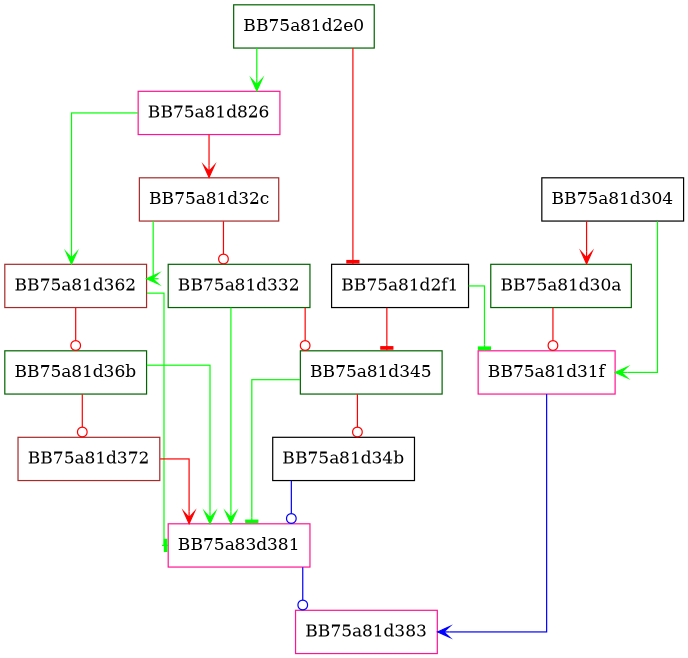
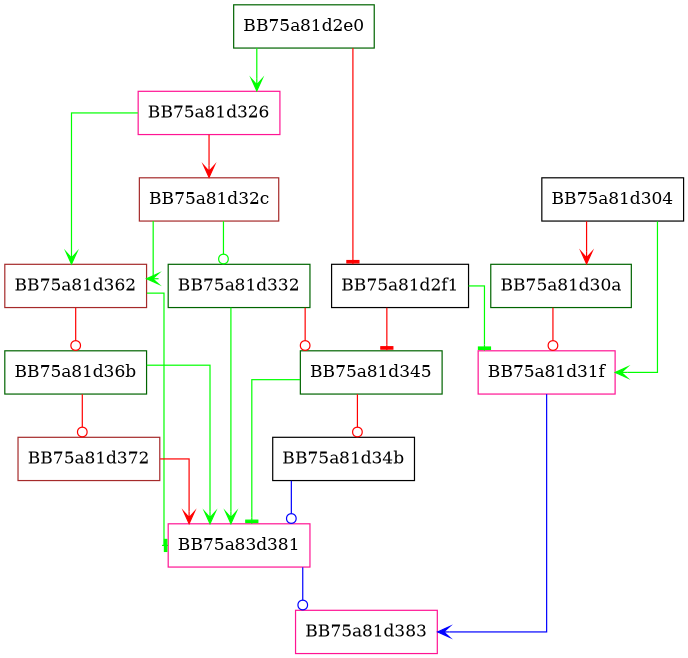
(209, 113) -> (209, 113)
(223, 238) -> (223, 238)
